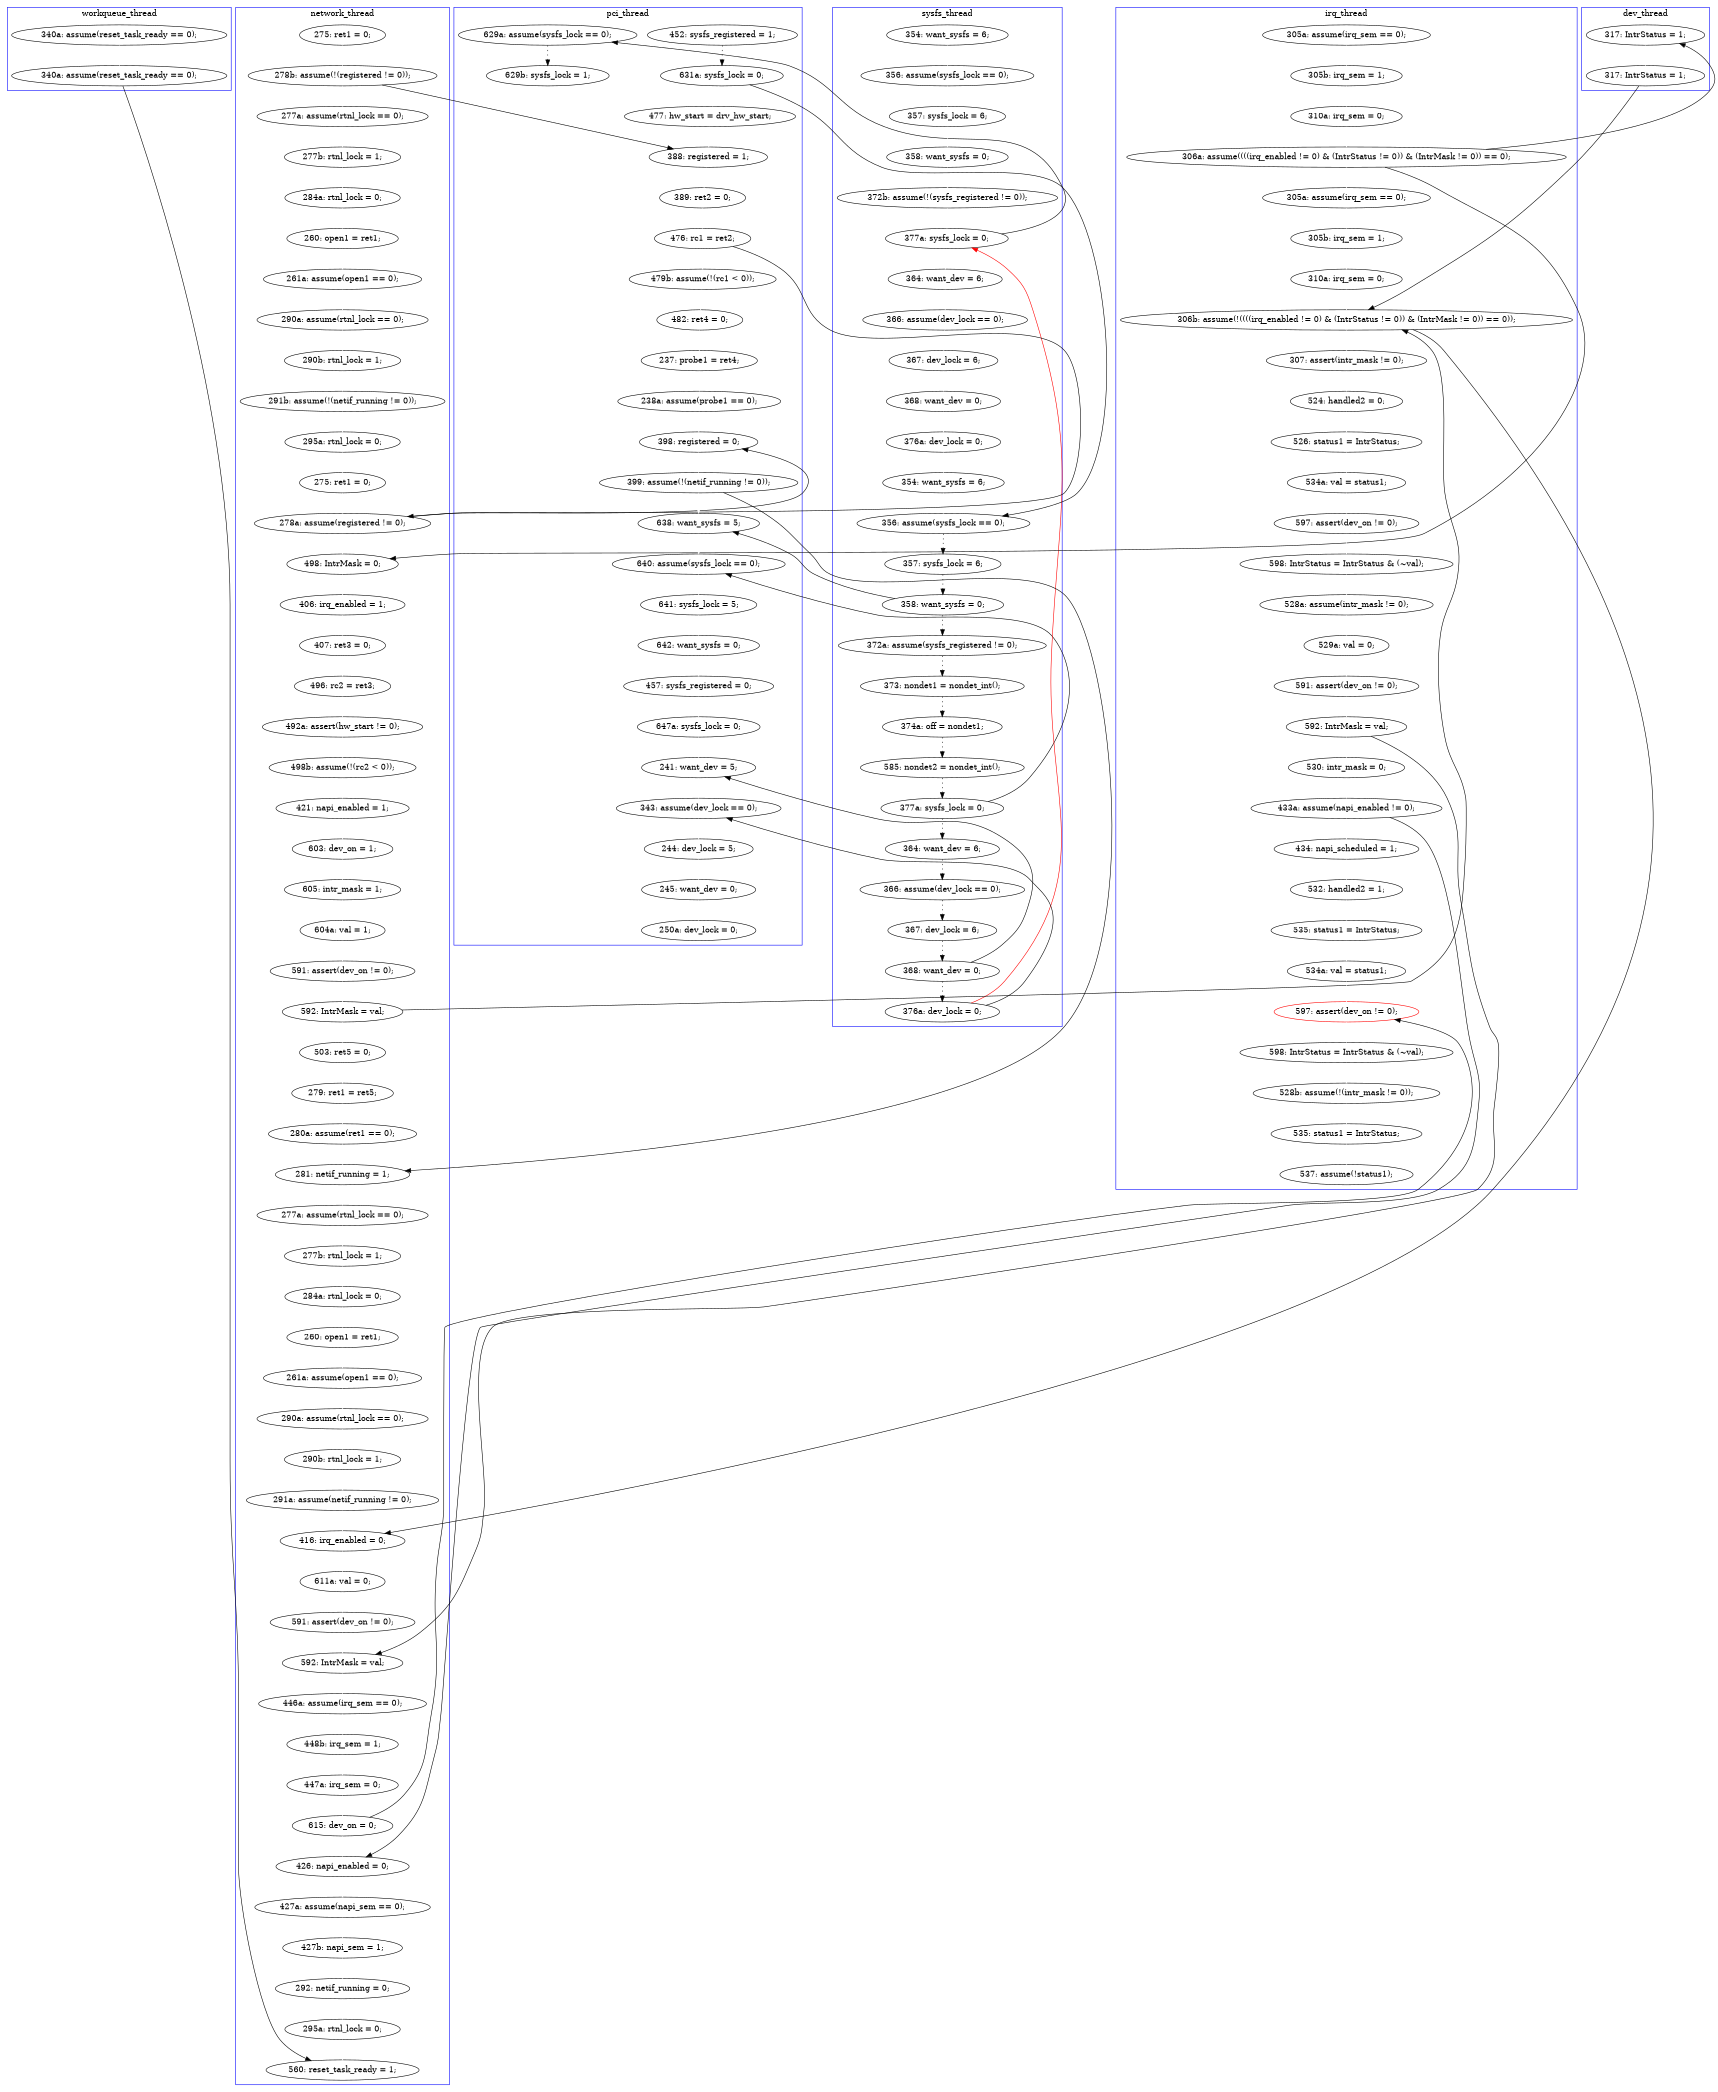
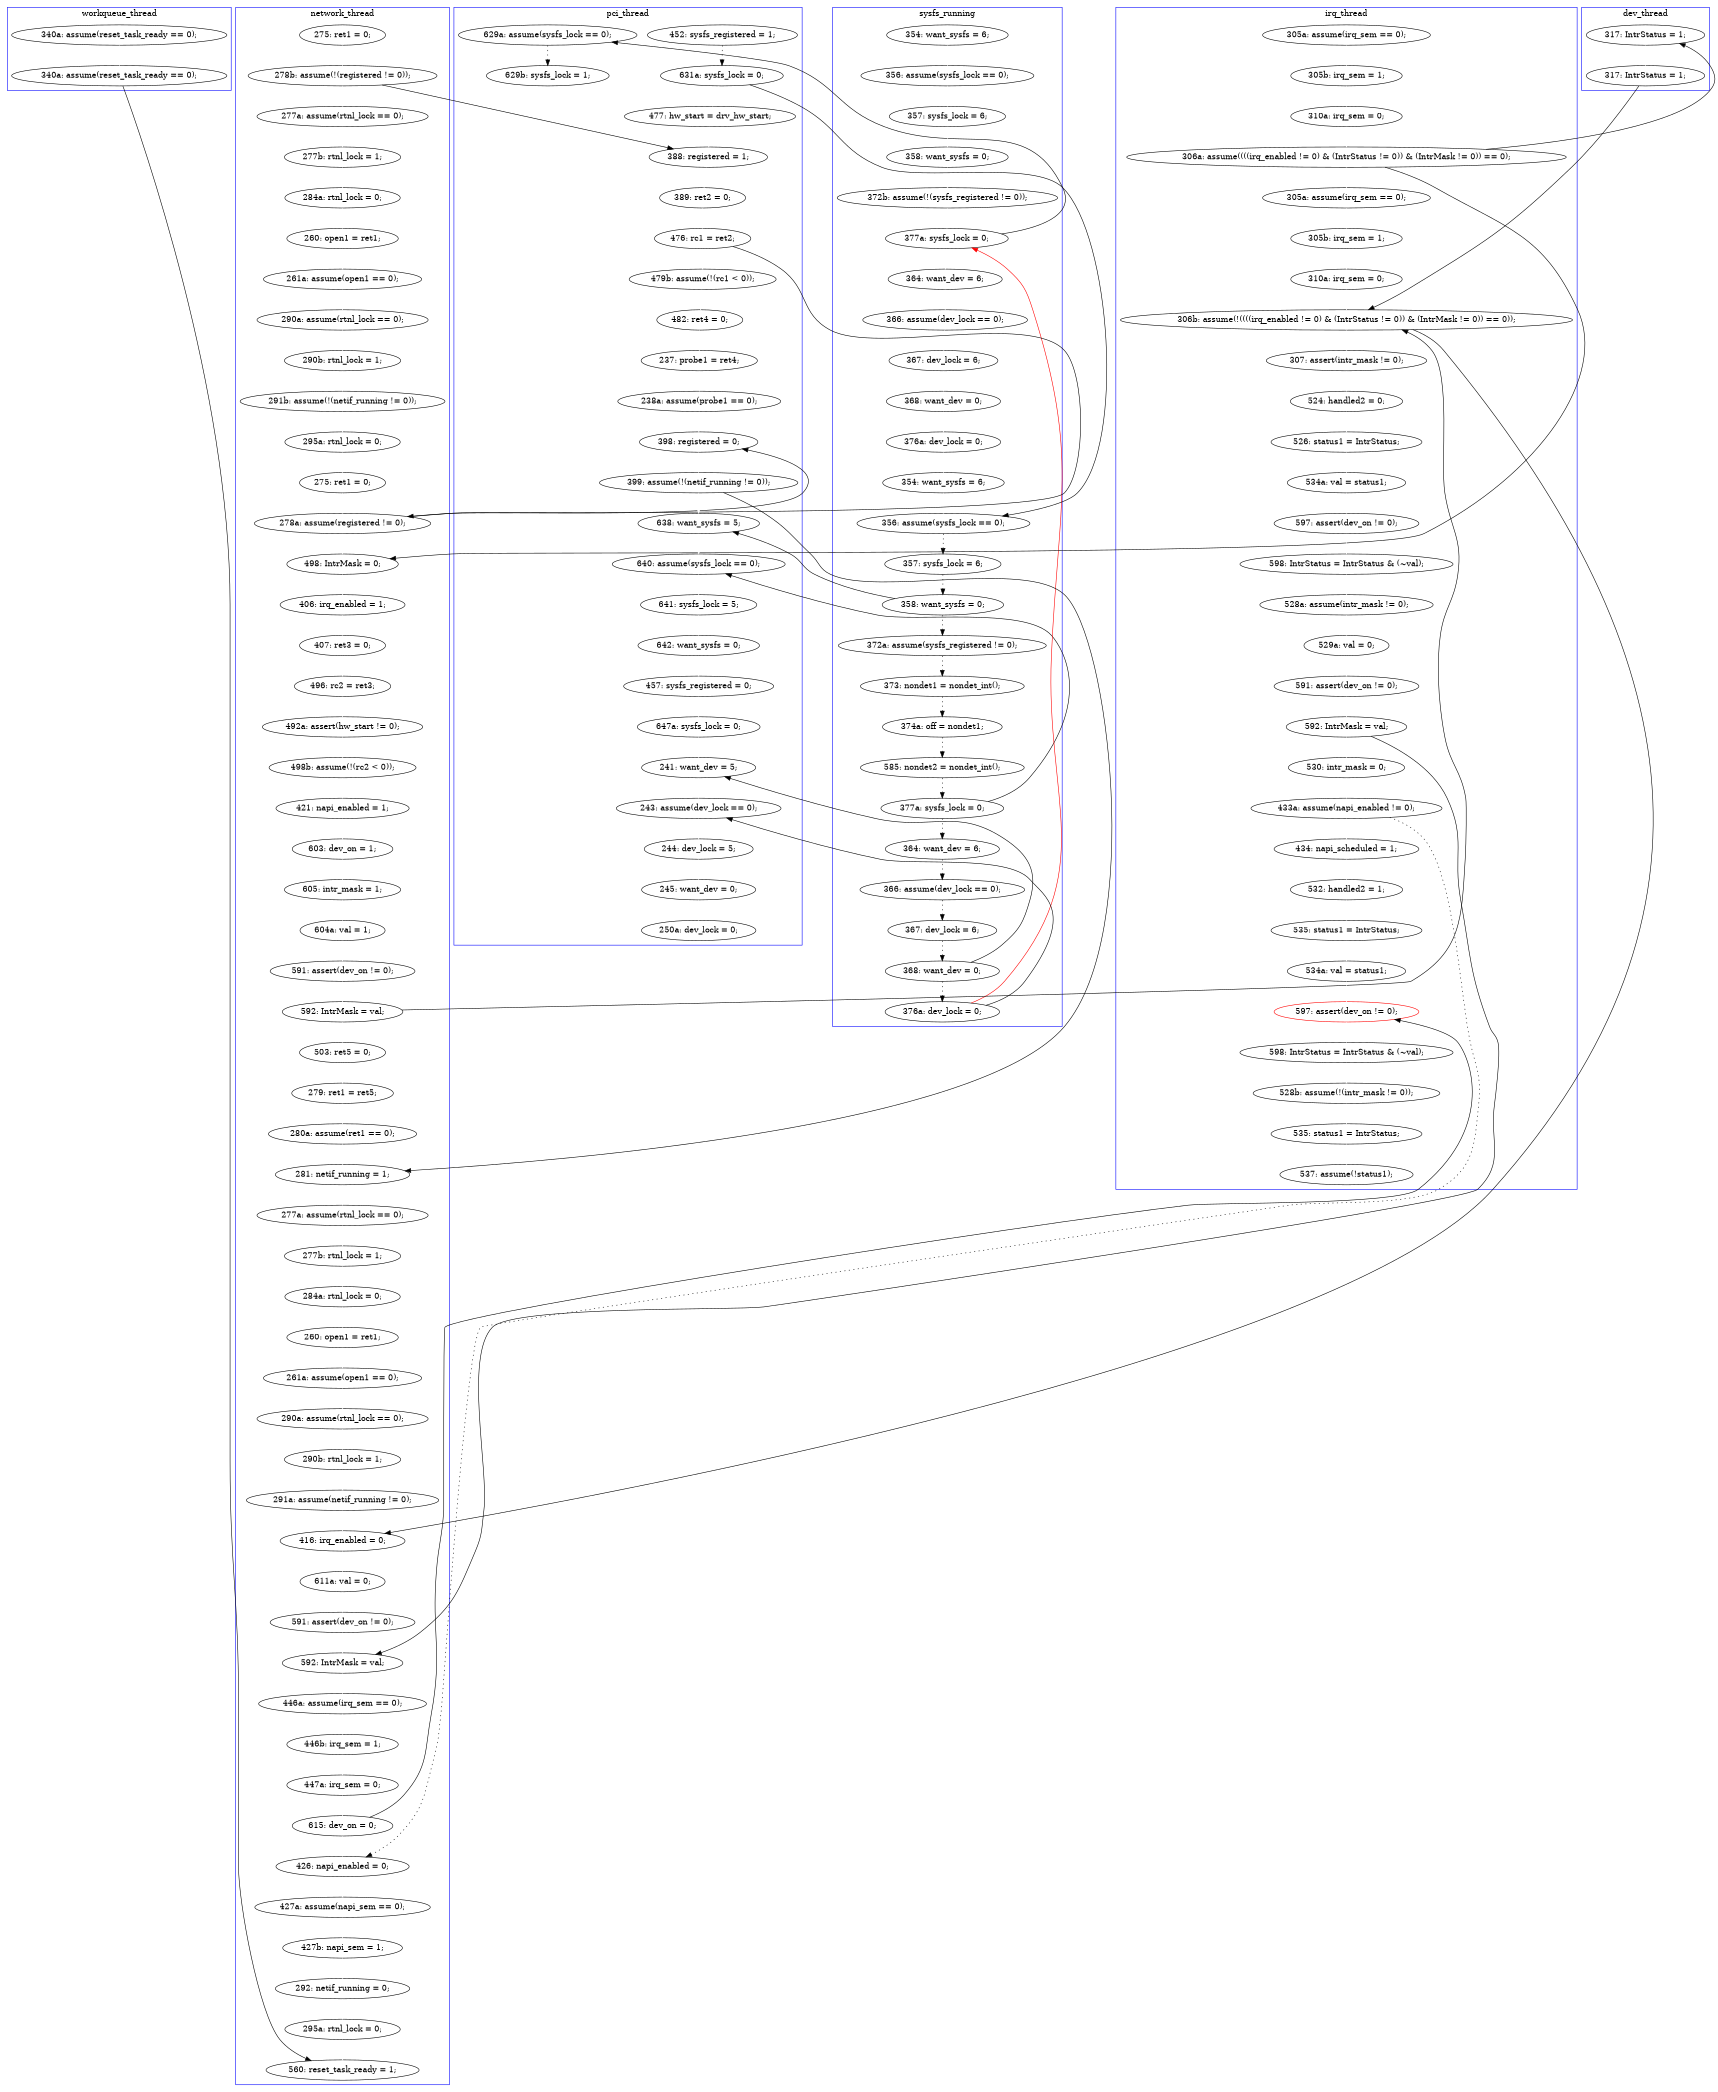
(947, 14) -> (947, 14)
(699, 808) -> (699, 808)
(890, 1264) -> (890, 1264)
(343, 1744) -> (343, 1744)
